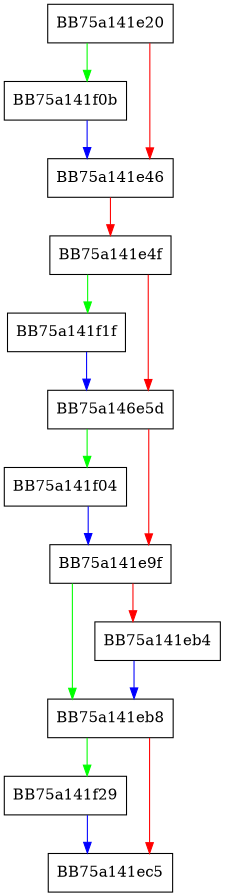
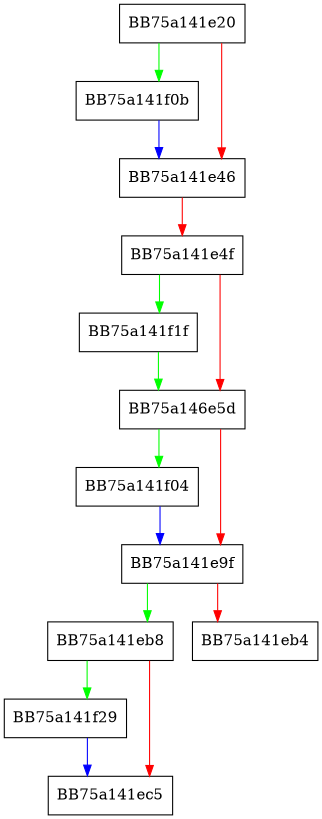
(87, 365) -> (158, 365)
(134, 674) -> none
